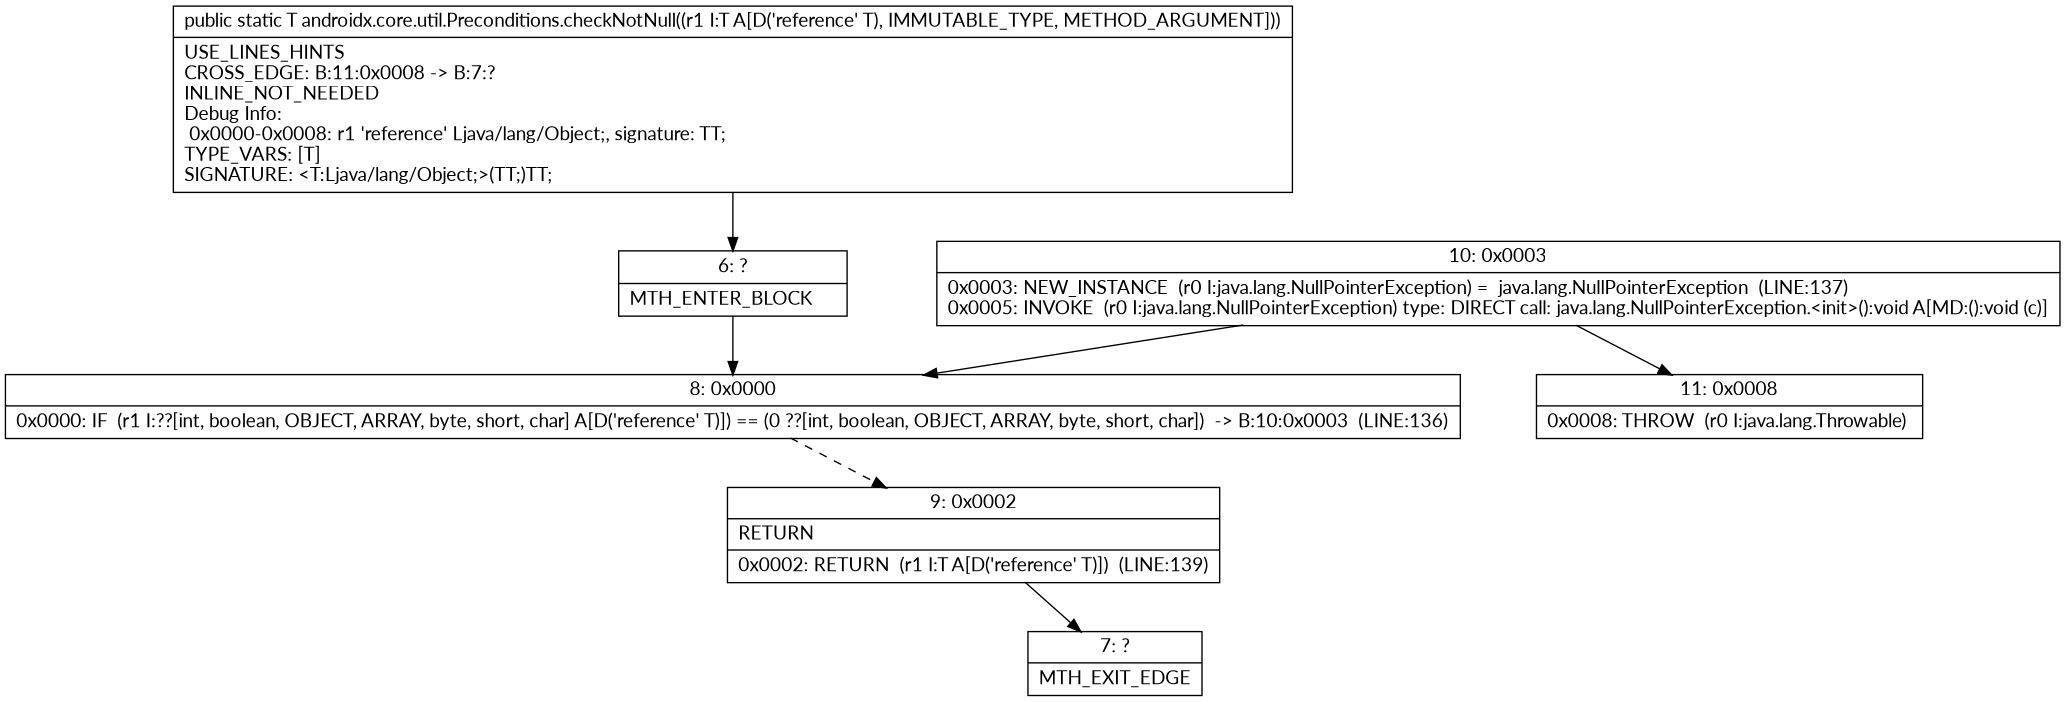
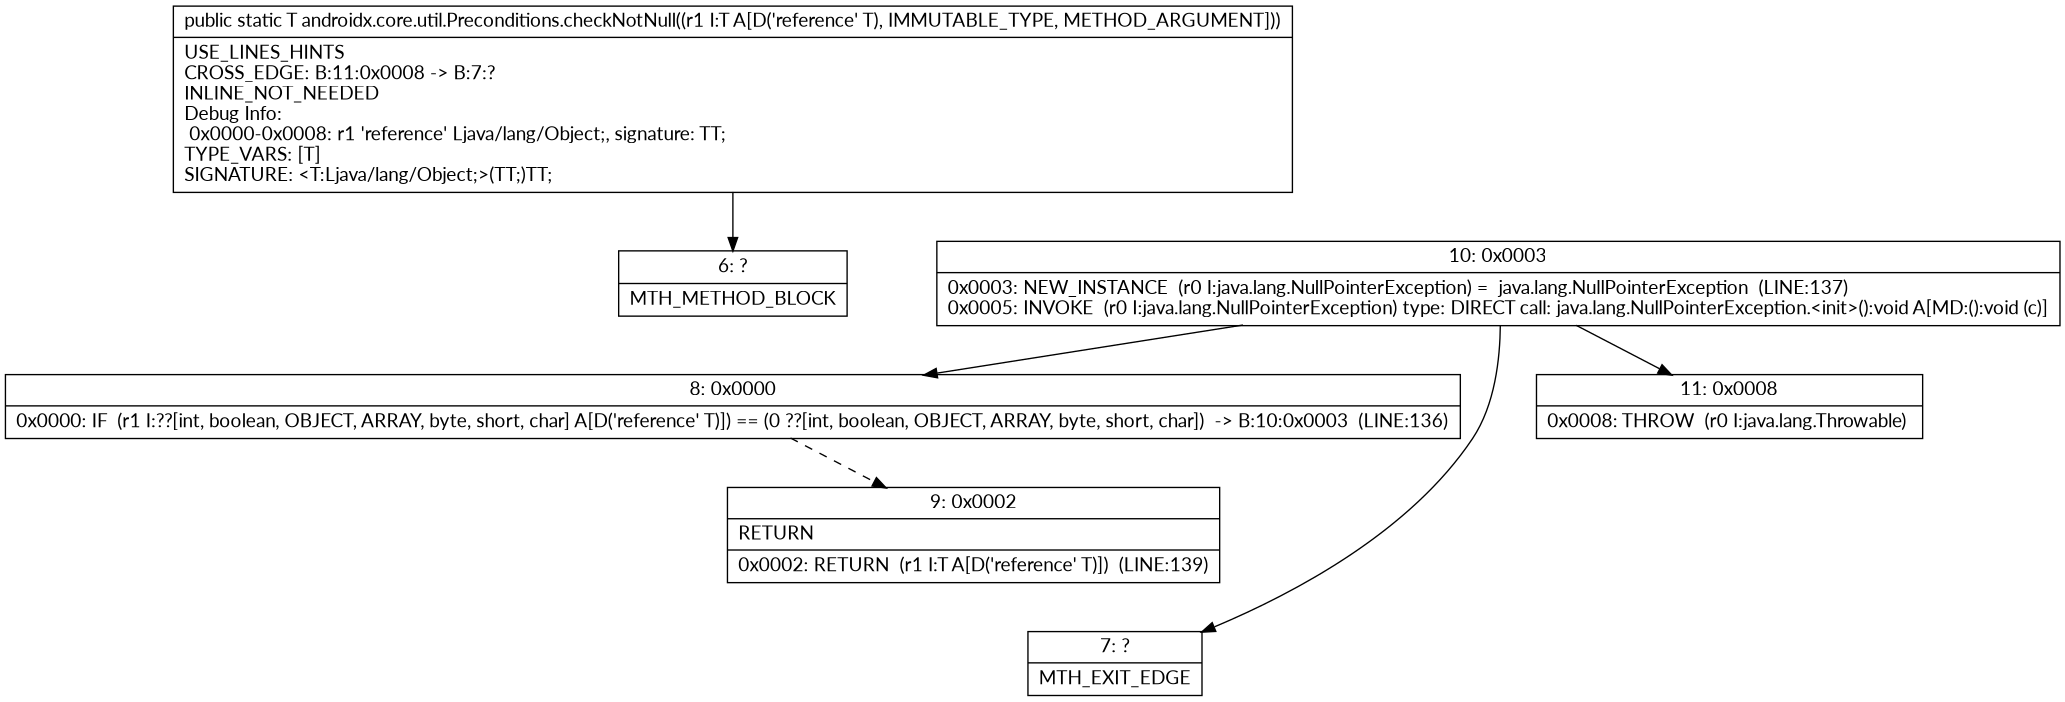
(721, 299) -> (733, 299)
(733, 339) -> none
(1048, 603) -> (1403, 514)
